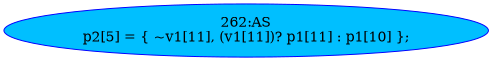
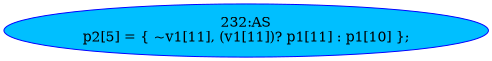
(246, 31) -> (246, 31)
